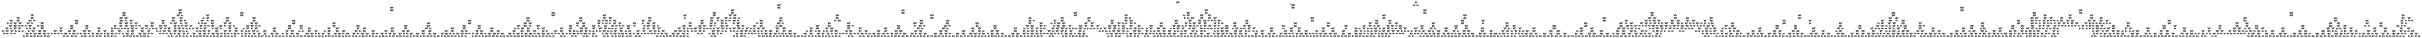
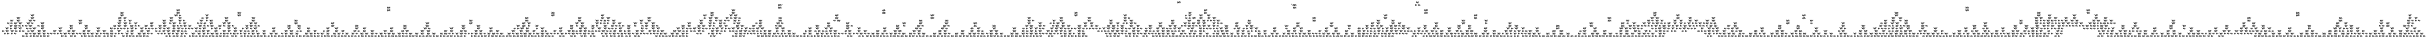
none -> (1225, 36)
